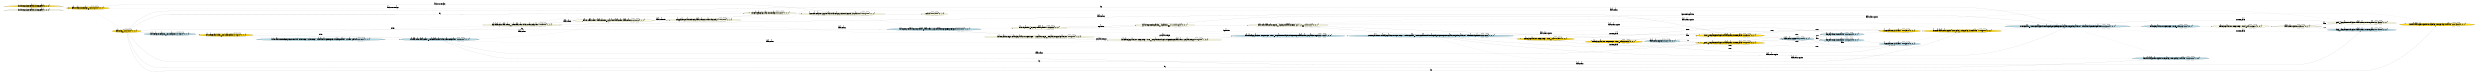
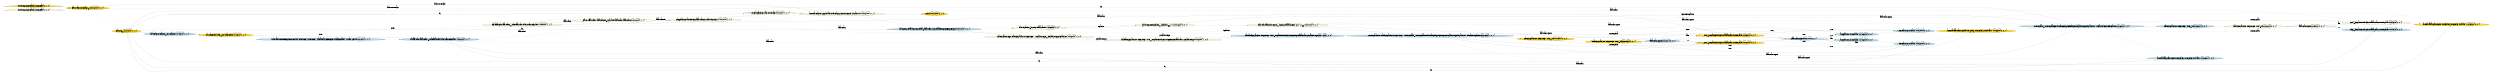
(935, 14) -> (935, 14)
(1900, 31) -> (1914, 31)
(1797, 39) -> (1804, 39)
